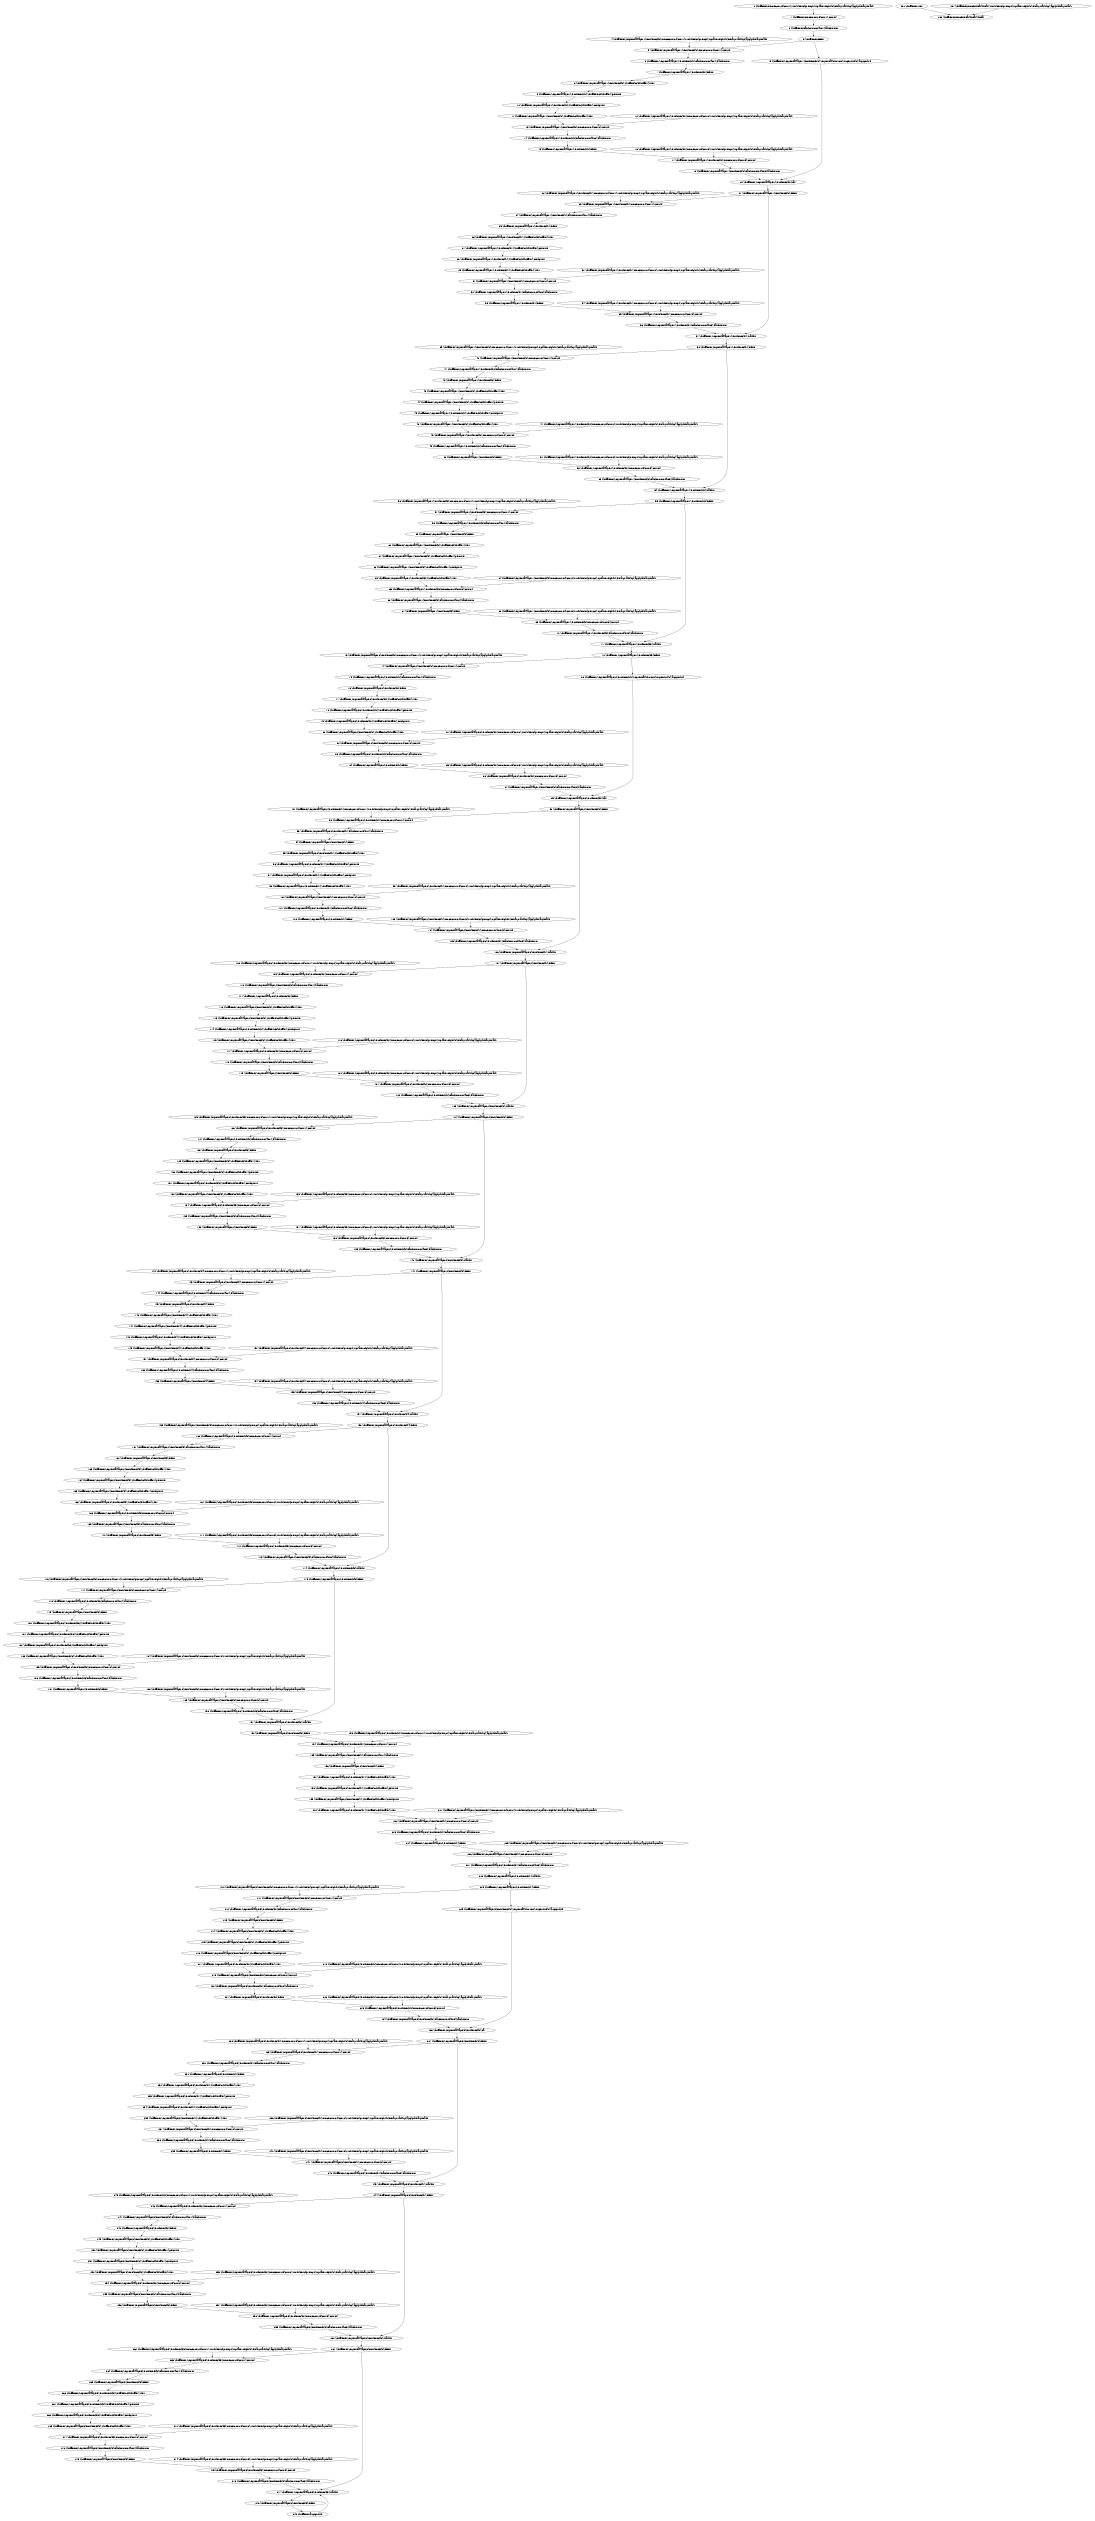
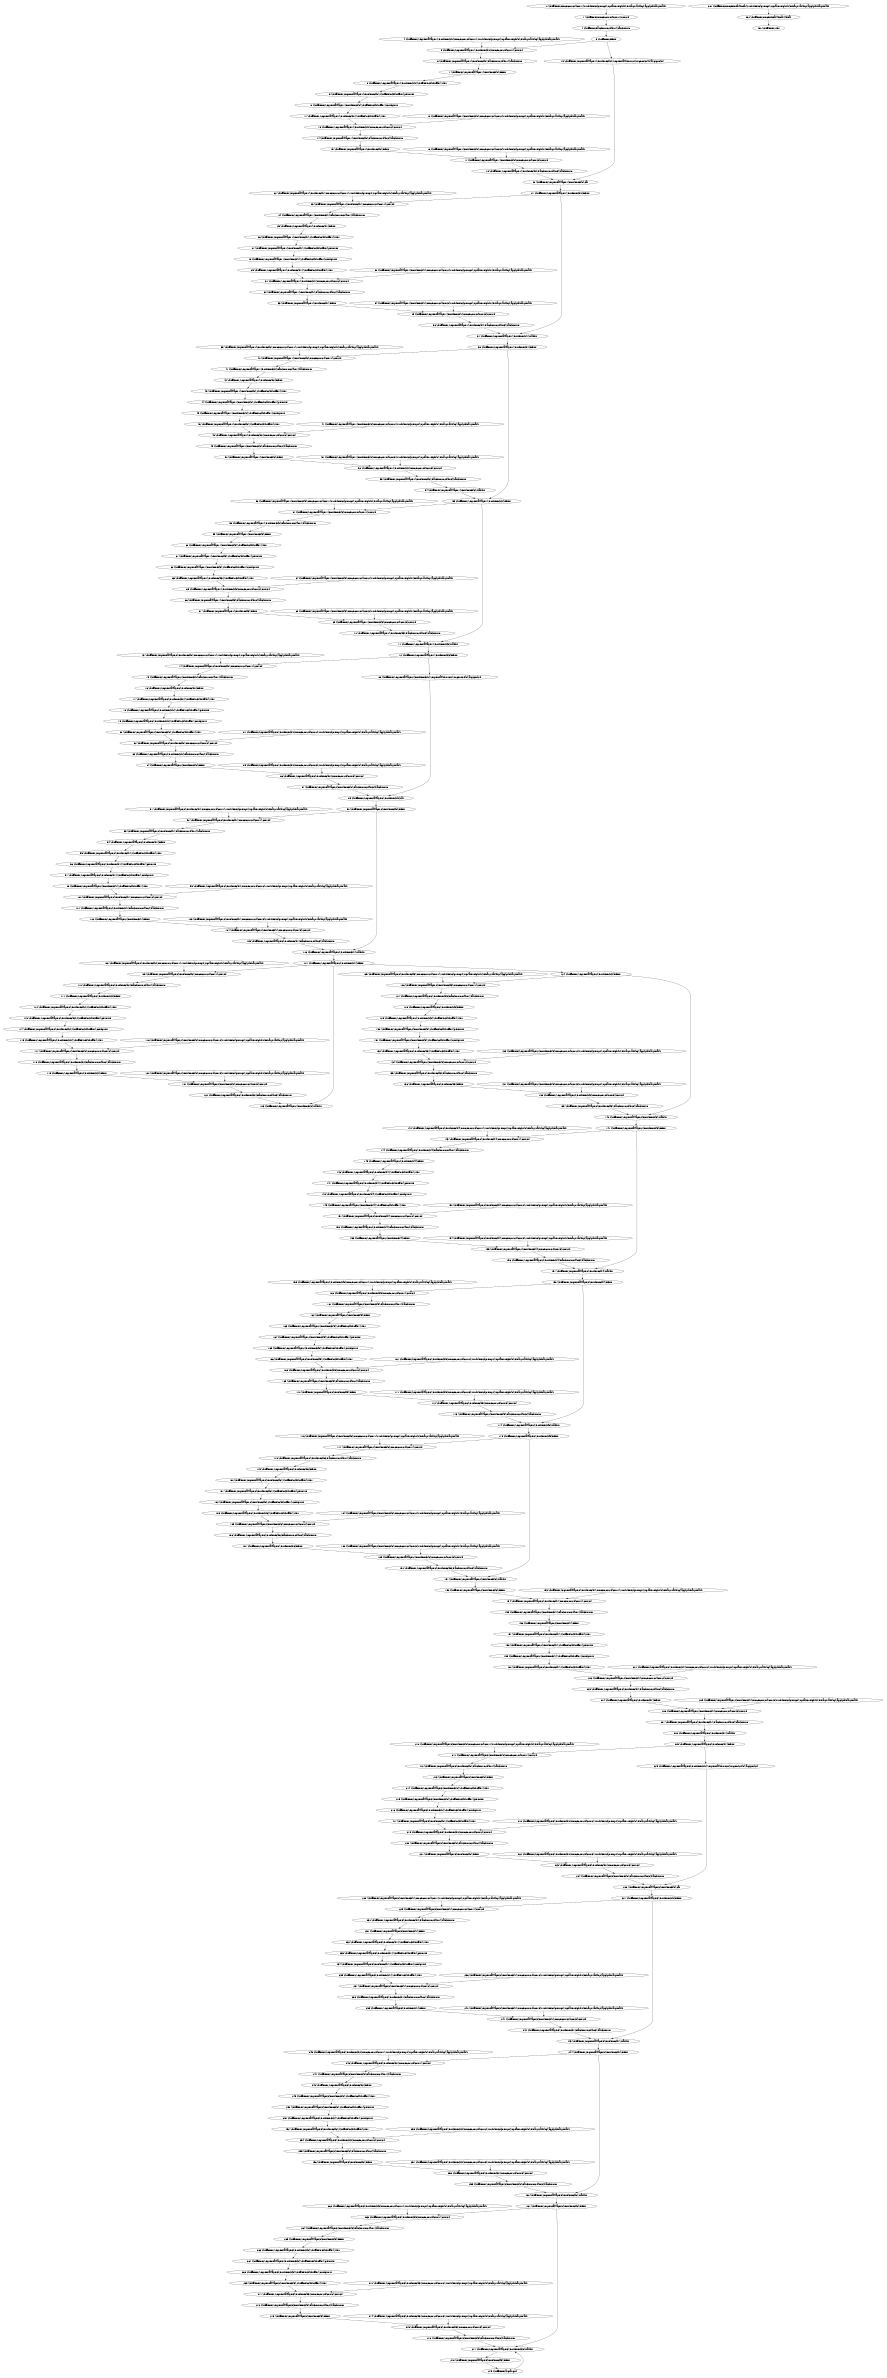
(935, 11) -> (769, 22)
(727, 425) -> (508, 428)
(483, 1111) -> (466, 968)
(308, 2514) -> (503, 2371)
